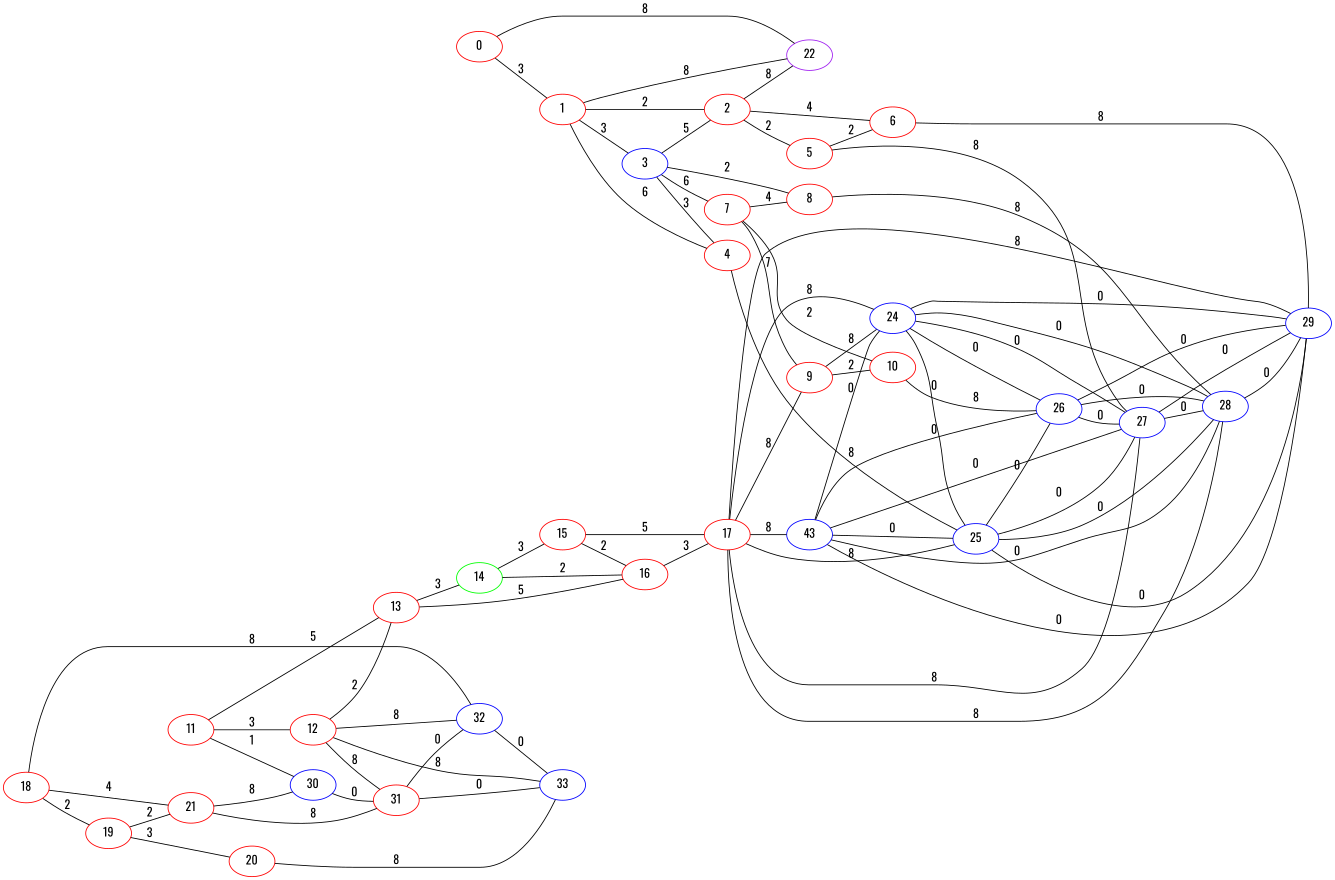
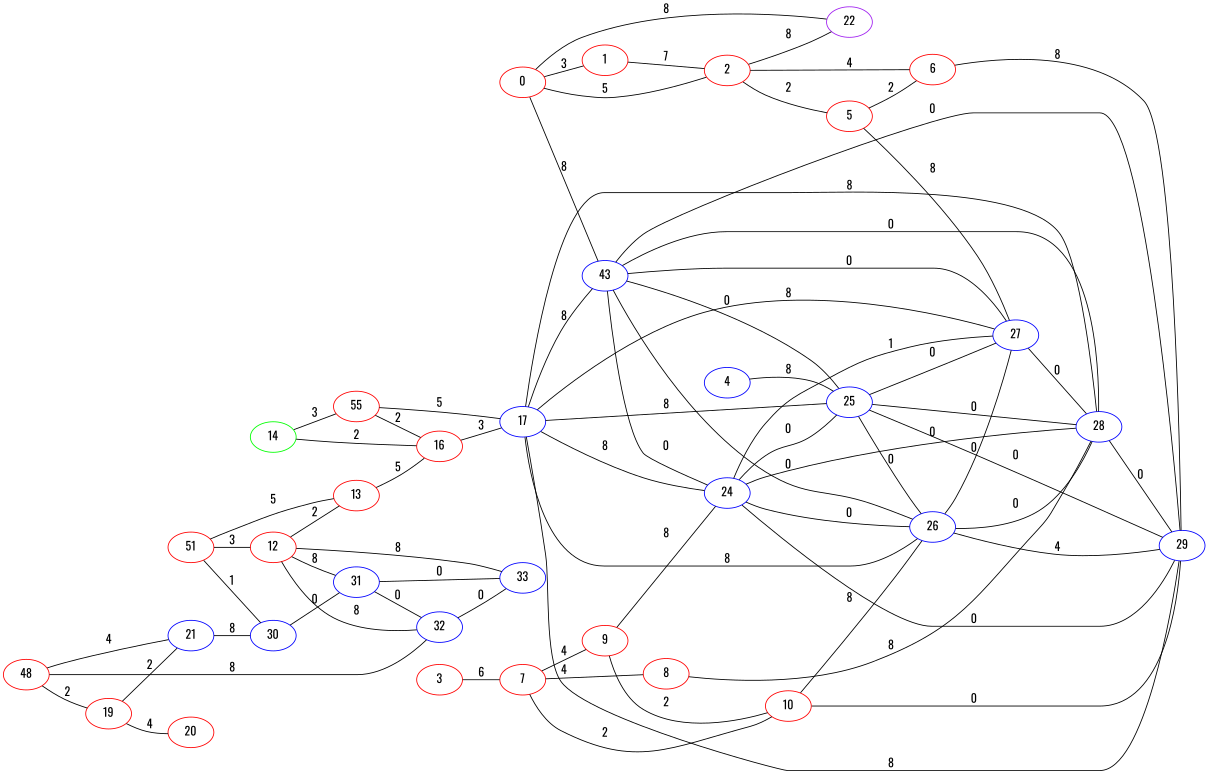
(685, 78) -> none
(645, 103) -> (666, 57)
(604, 137) -> none
(686, 137) -> (626, 96)
(645, 164) -> (440, 680)
none -> (564, 179)
(728, 179) -> none
(625, 202) -> none
(685, 210) -> none
(727, 255) -> (727, 383)
(768, 263) -> (564, 652)
(1184, 341) -> (1057, 548)
(1017, 342) -> (891, 345)
(1224, 371) -> (1046, 706)
(768, 456) -> (682, 566)
(563, 535) -> (356, 406)
(727, 535) -> (523, 422)
(438, 593) -> none
(191, 730) -> (191, 547)
(26, 788) -> (26, 675)
(396, 800) -> (356, 582)
(191, 808) -> (191, 636)
(295, 823) -> none
(150, 834) -> (150, 725)
(431, 867) -> none
